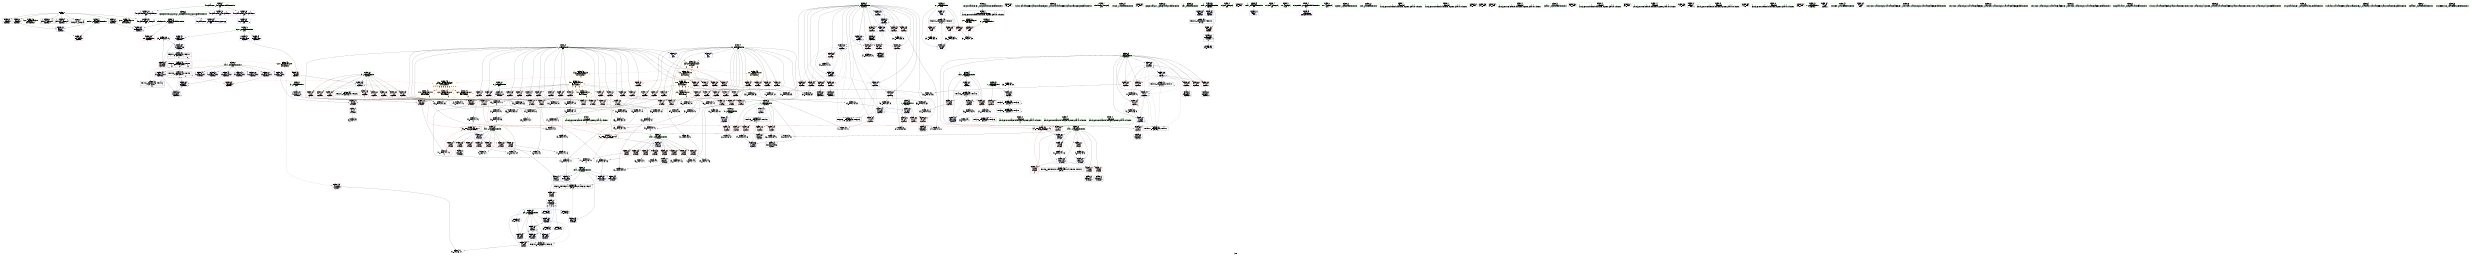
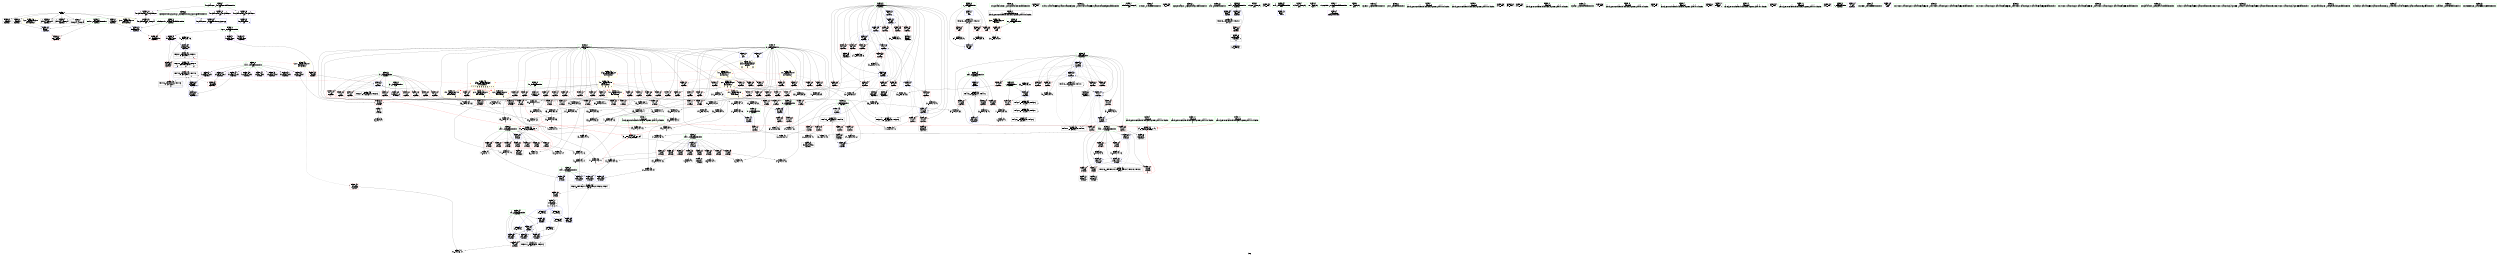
none -> (690, 94)
(1187, 94) -> none
